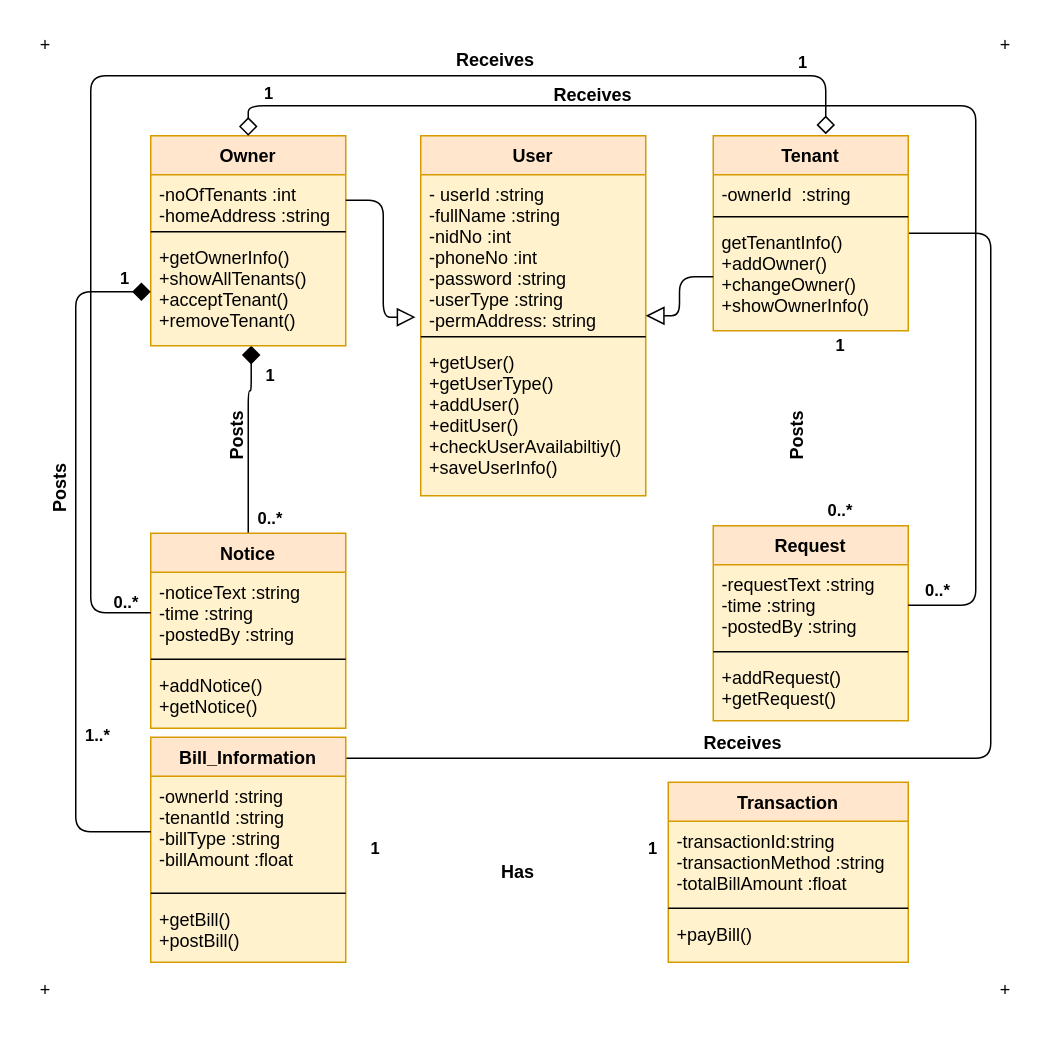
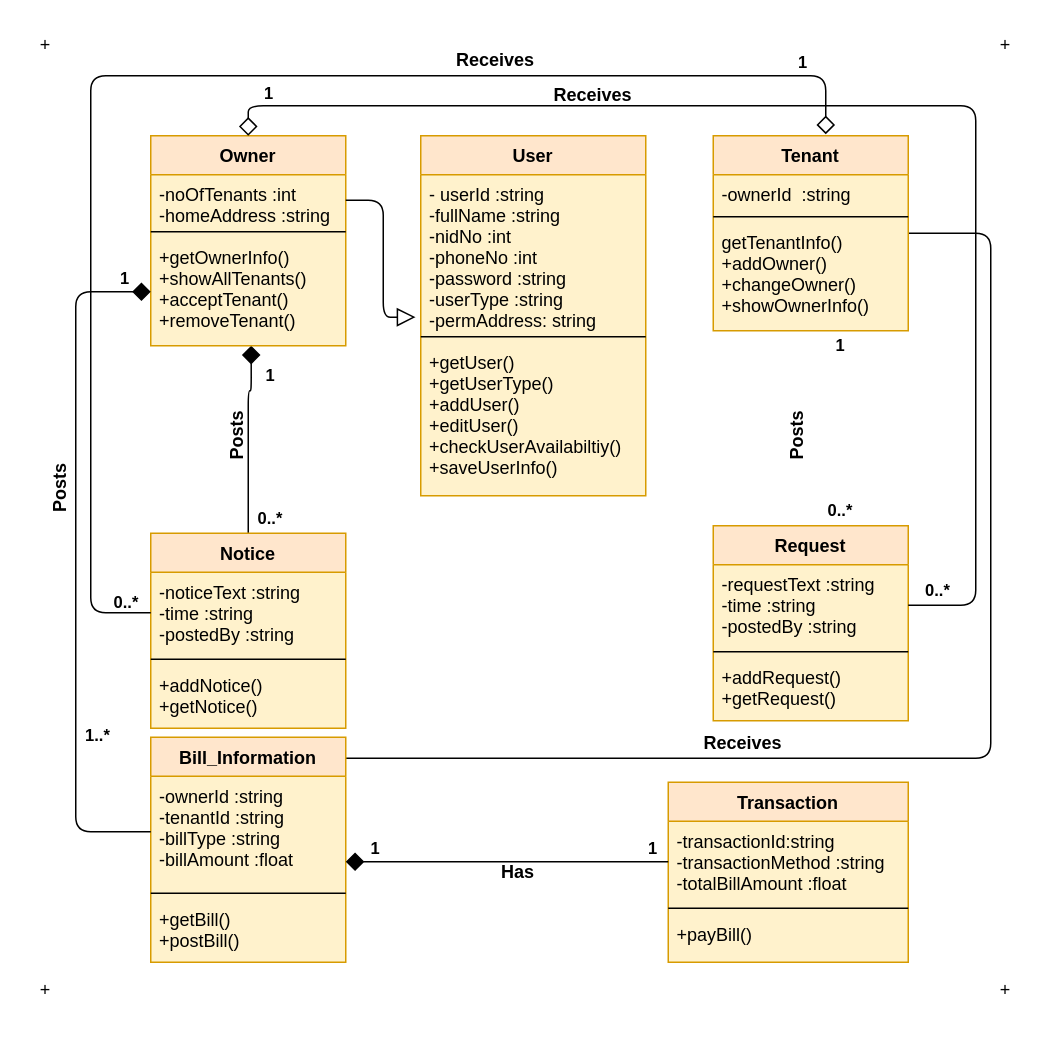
(680, 286) -> none
none -> (516, 862)
